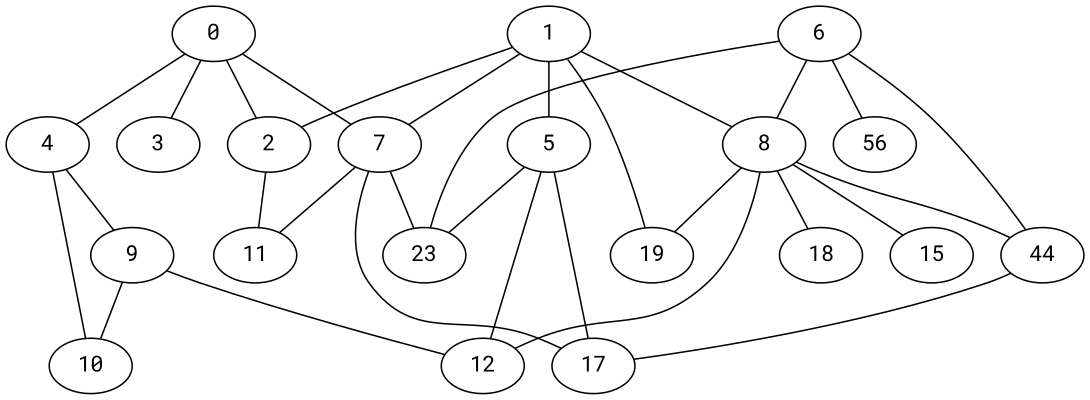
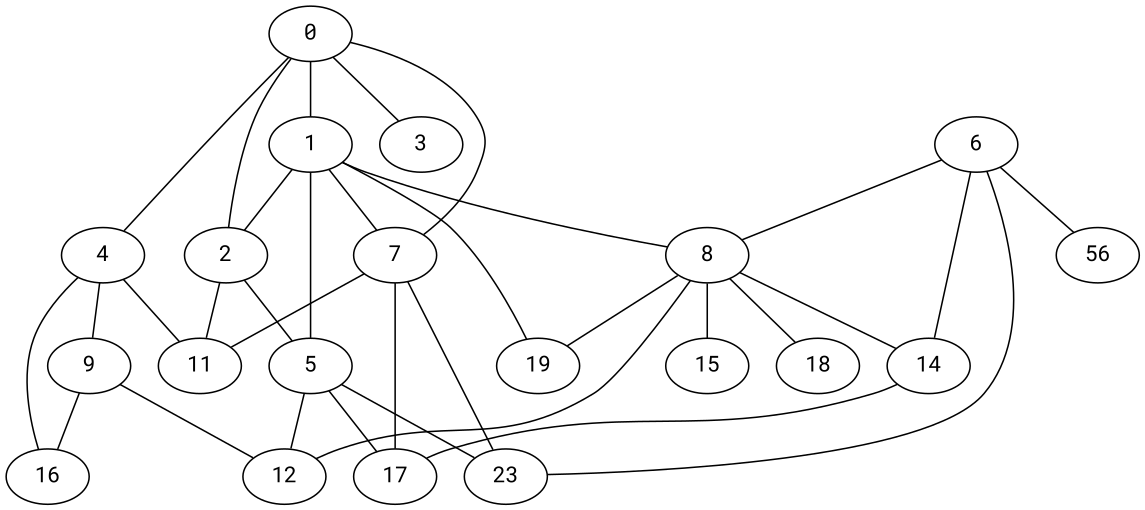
none -> (311, 89)
(1042, 255) -> (929, 366)
none -> (151, 311)
none -> (268, 311)
(91, 366) -> (48, 477)
